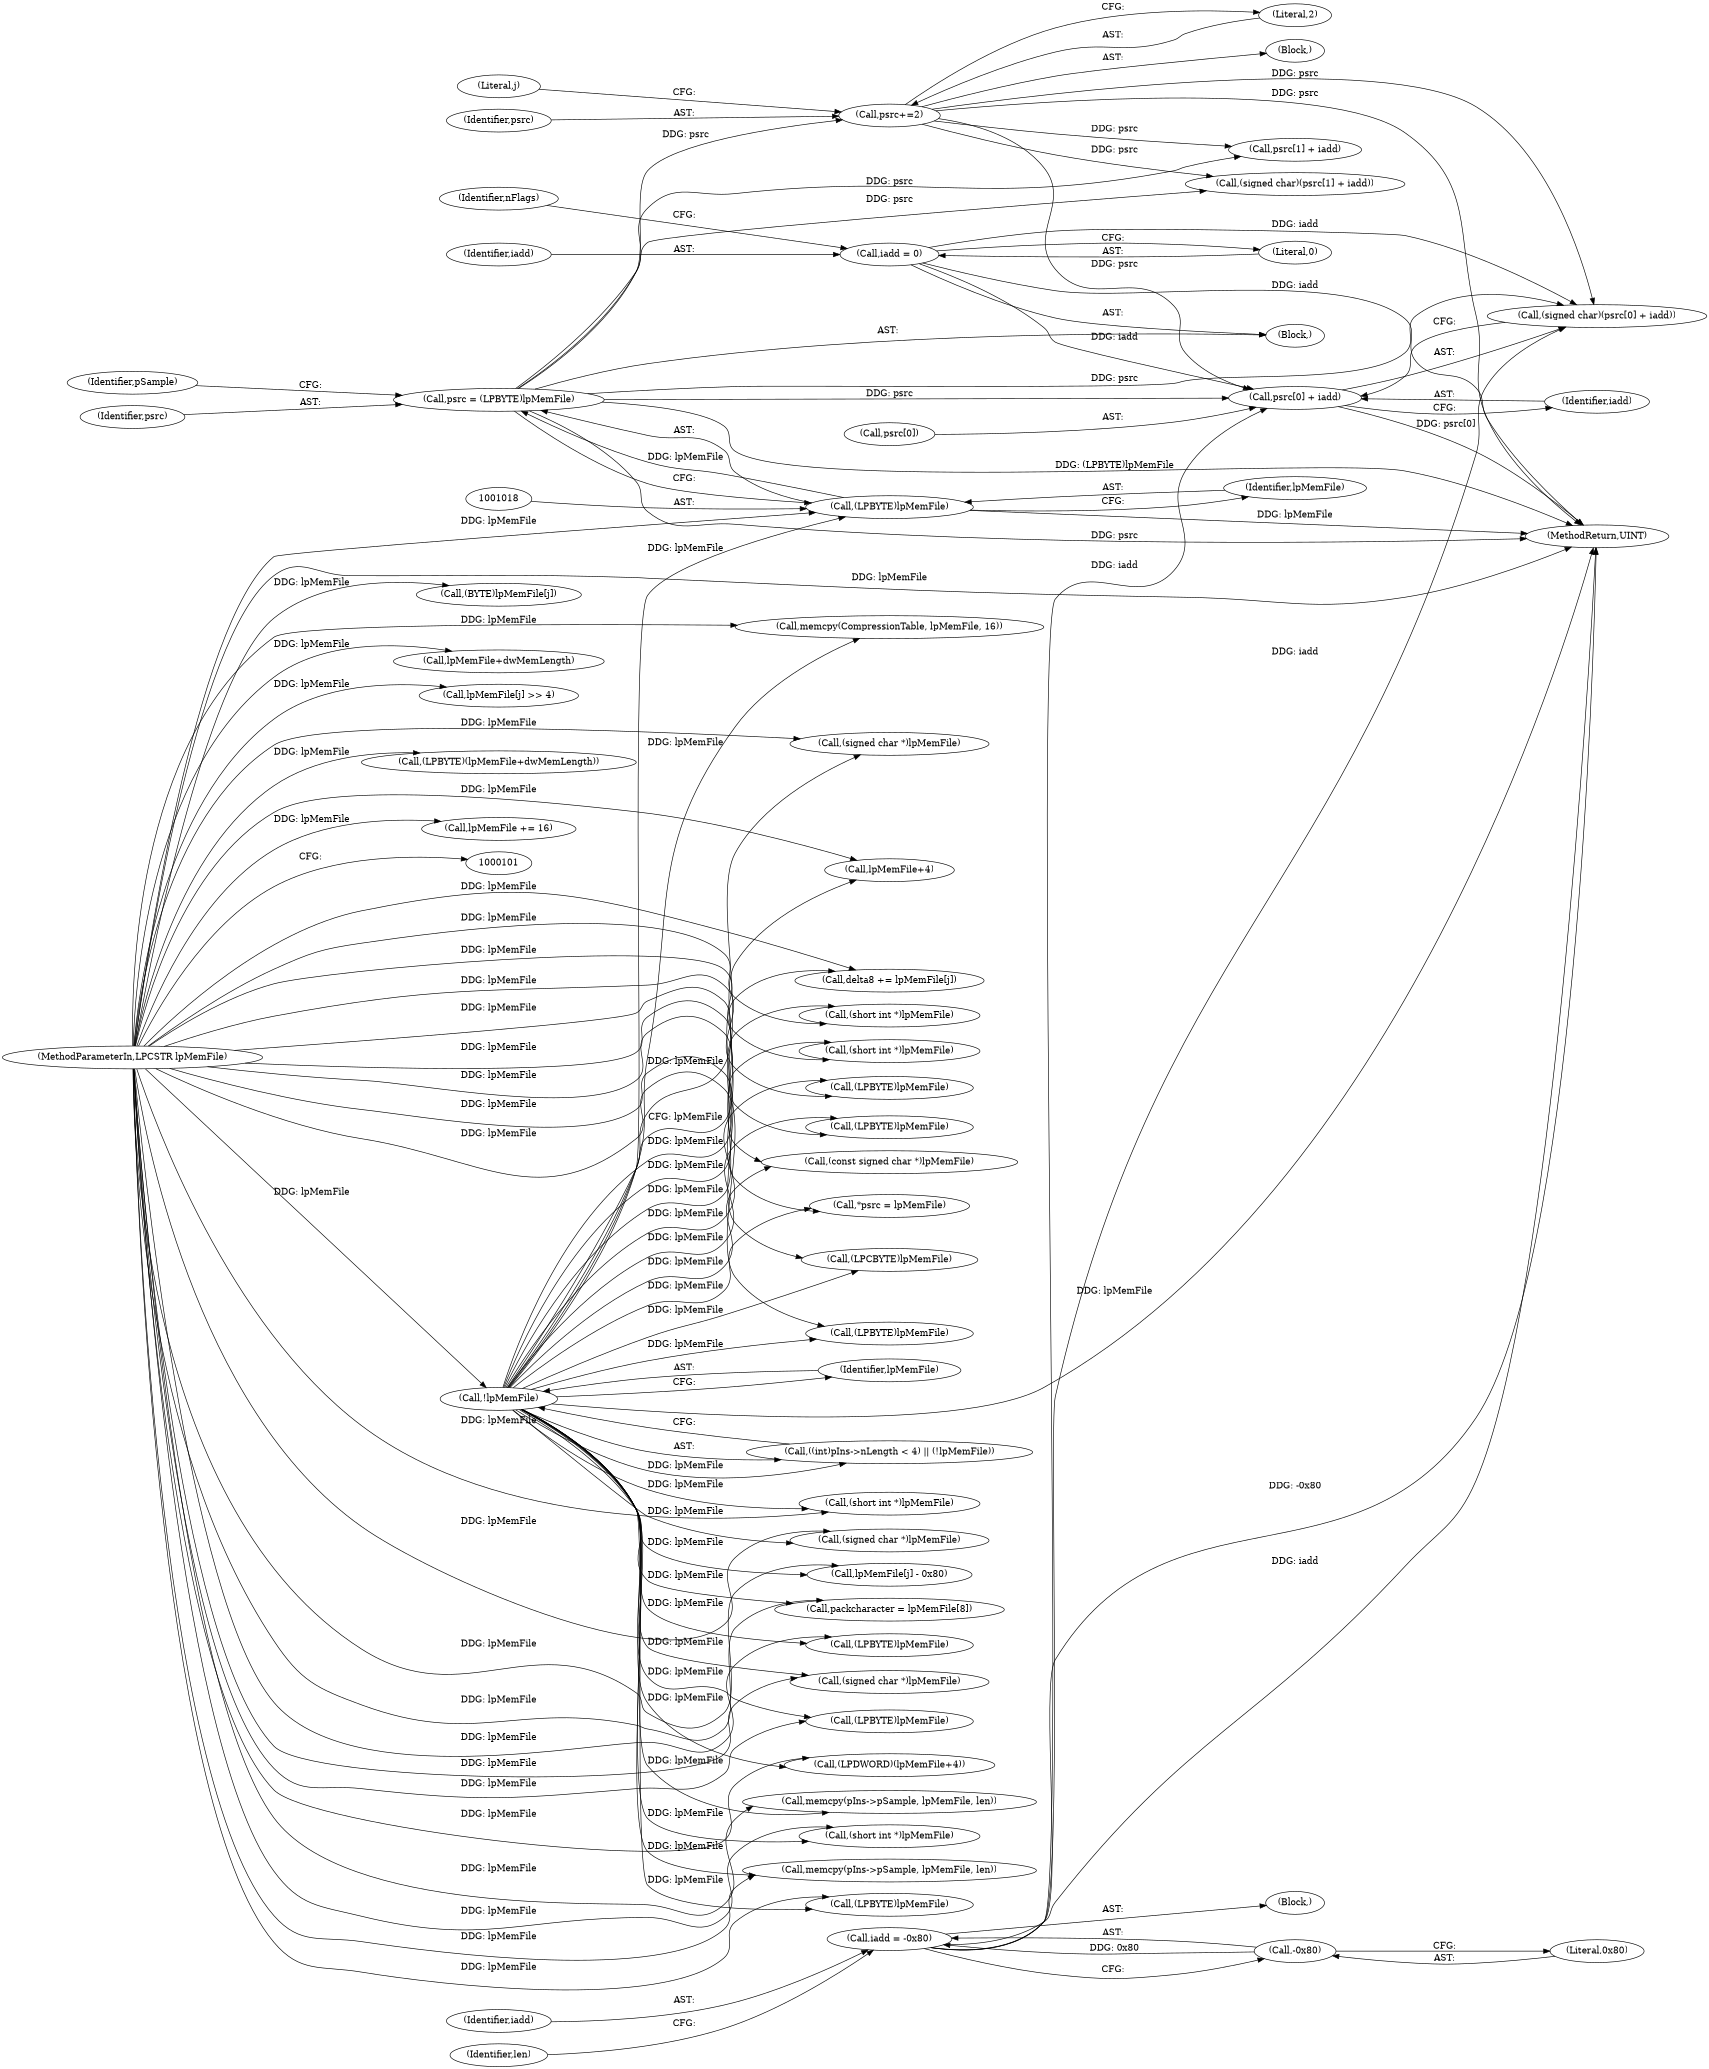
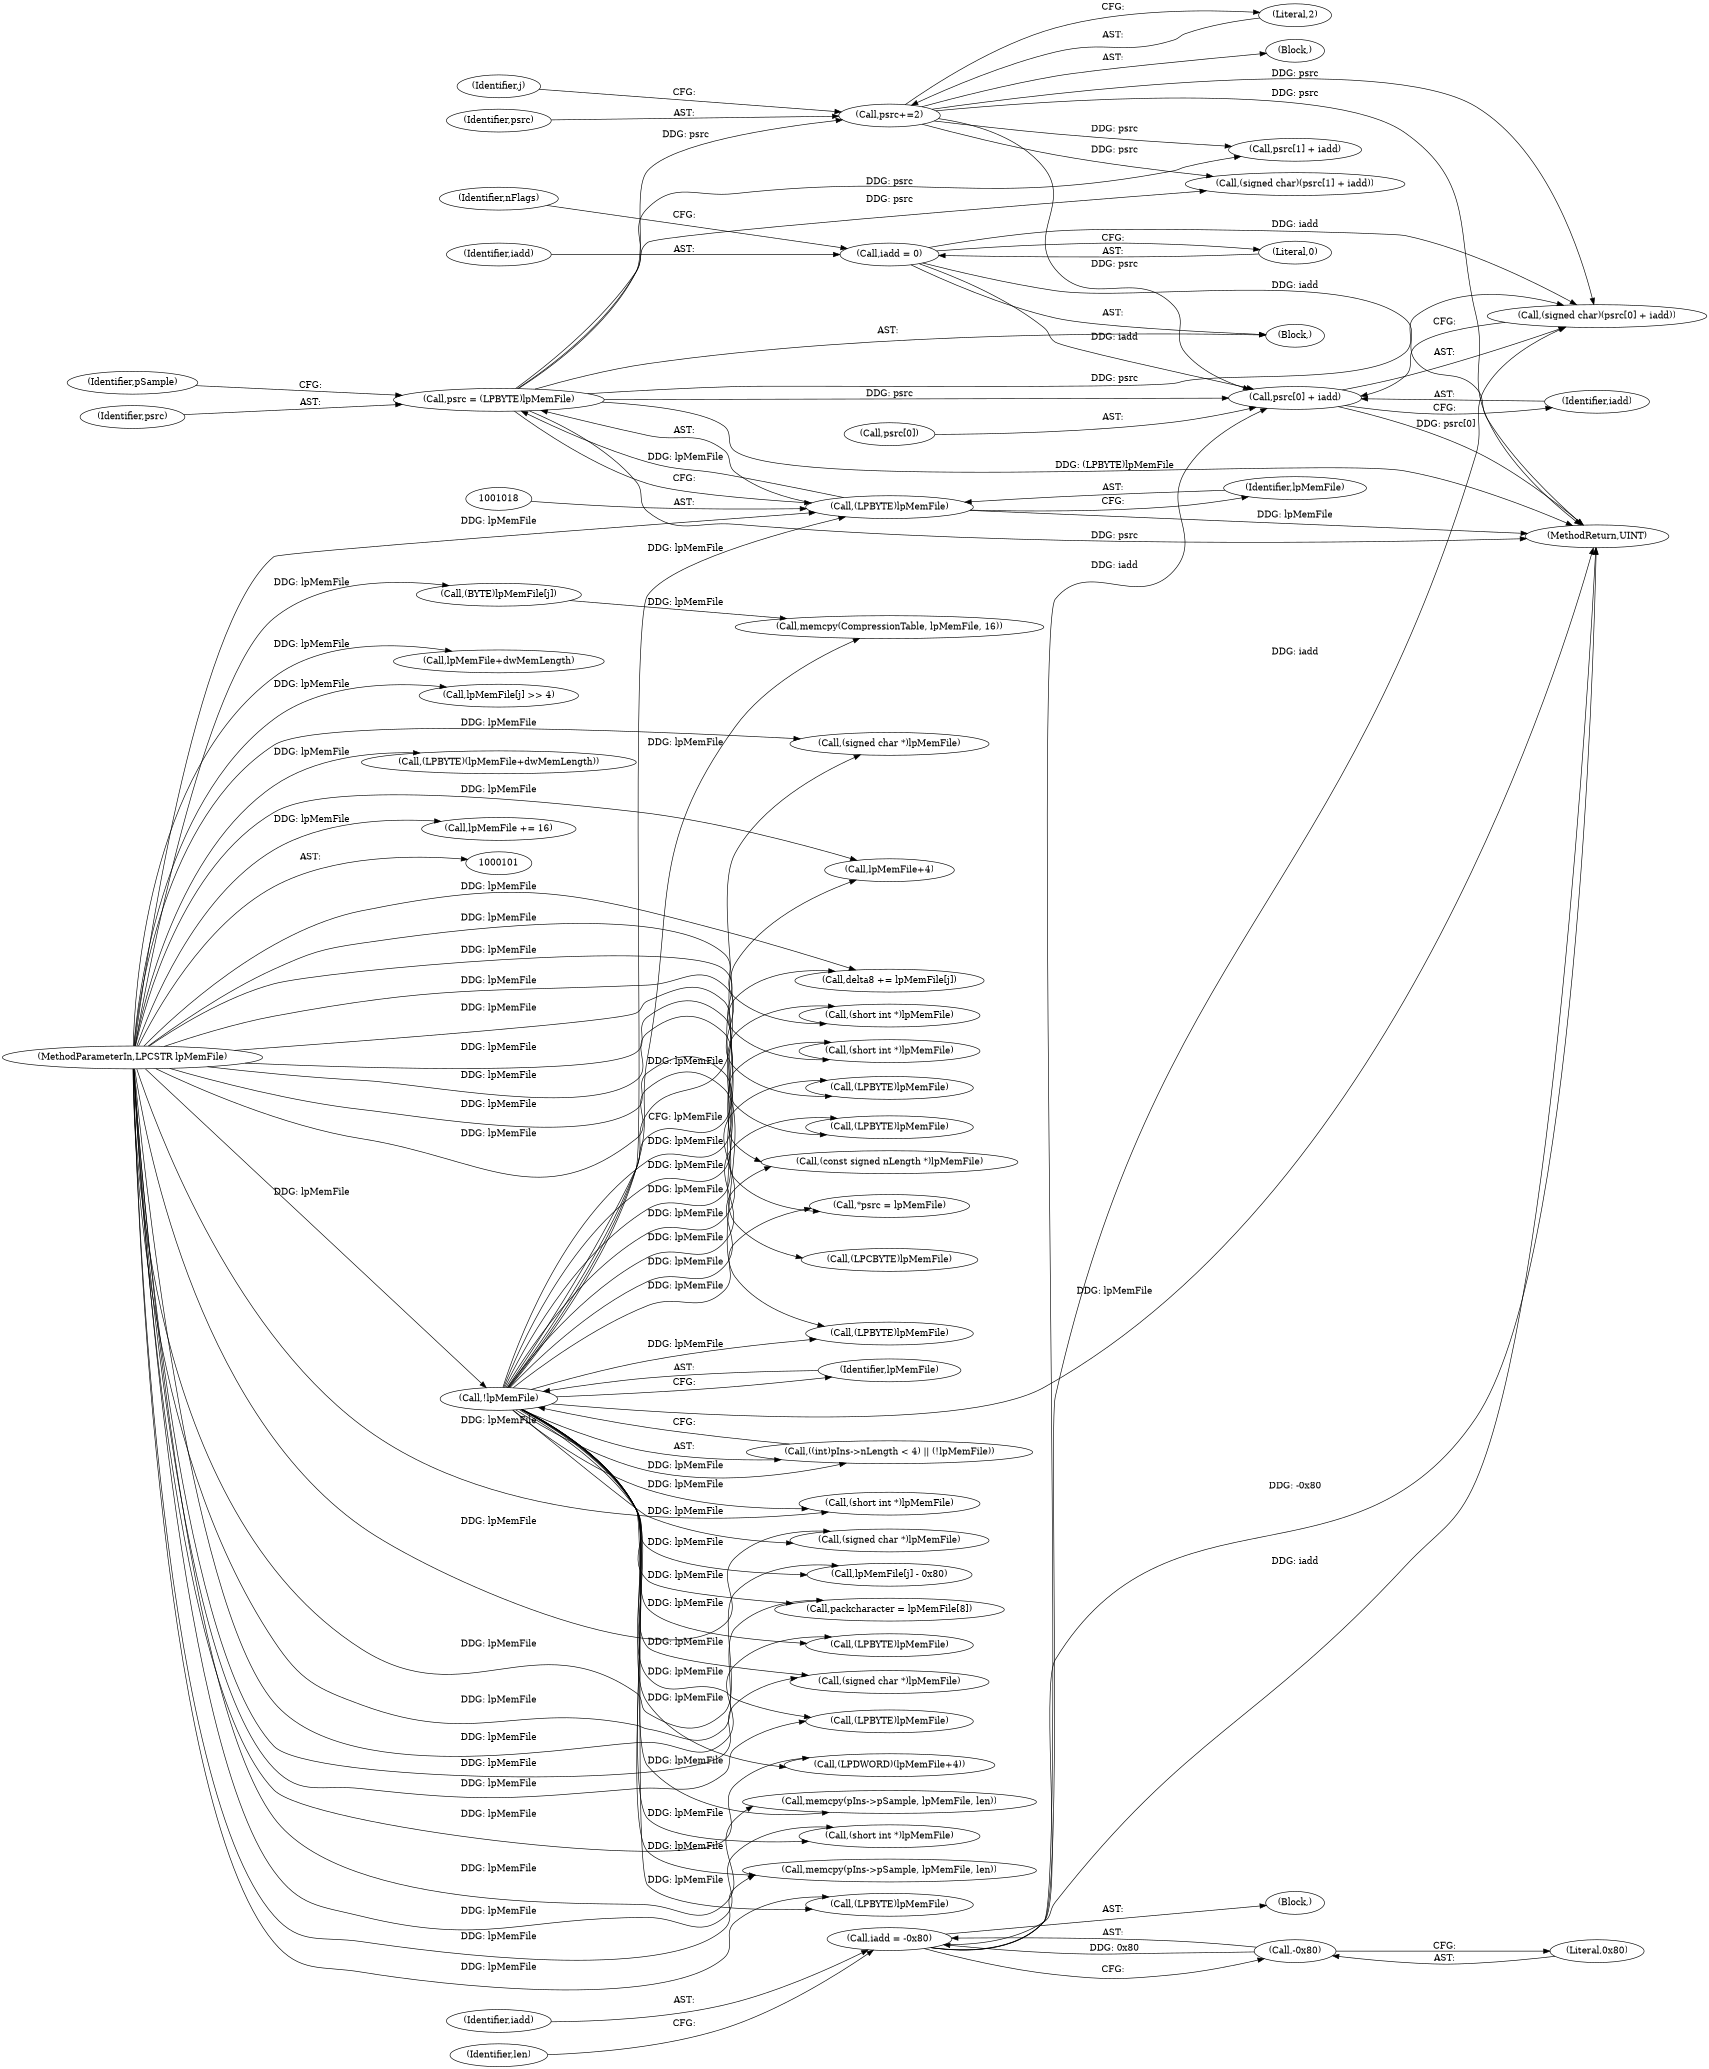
(499, 86) -> (499, 86)
(674, 579) -> none
(279, 636) -> (675, 609)
(312, 857) -> (312, 857)
(889, 1162) -> (889, 1162)
(685, 1326) -> none
